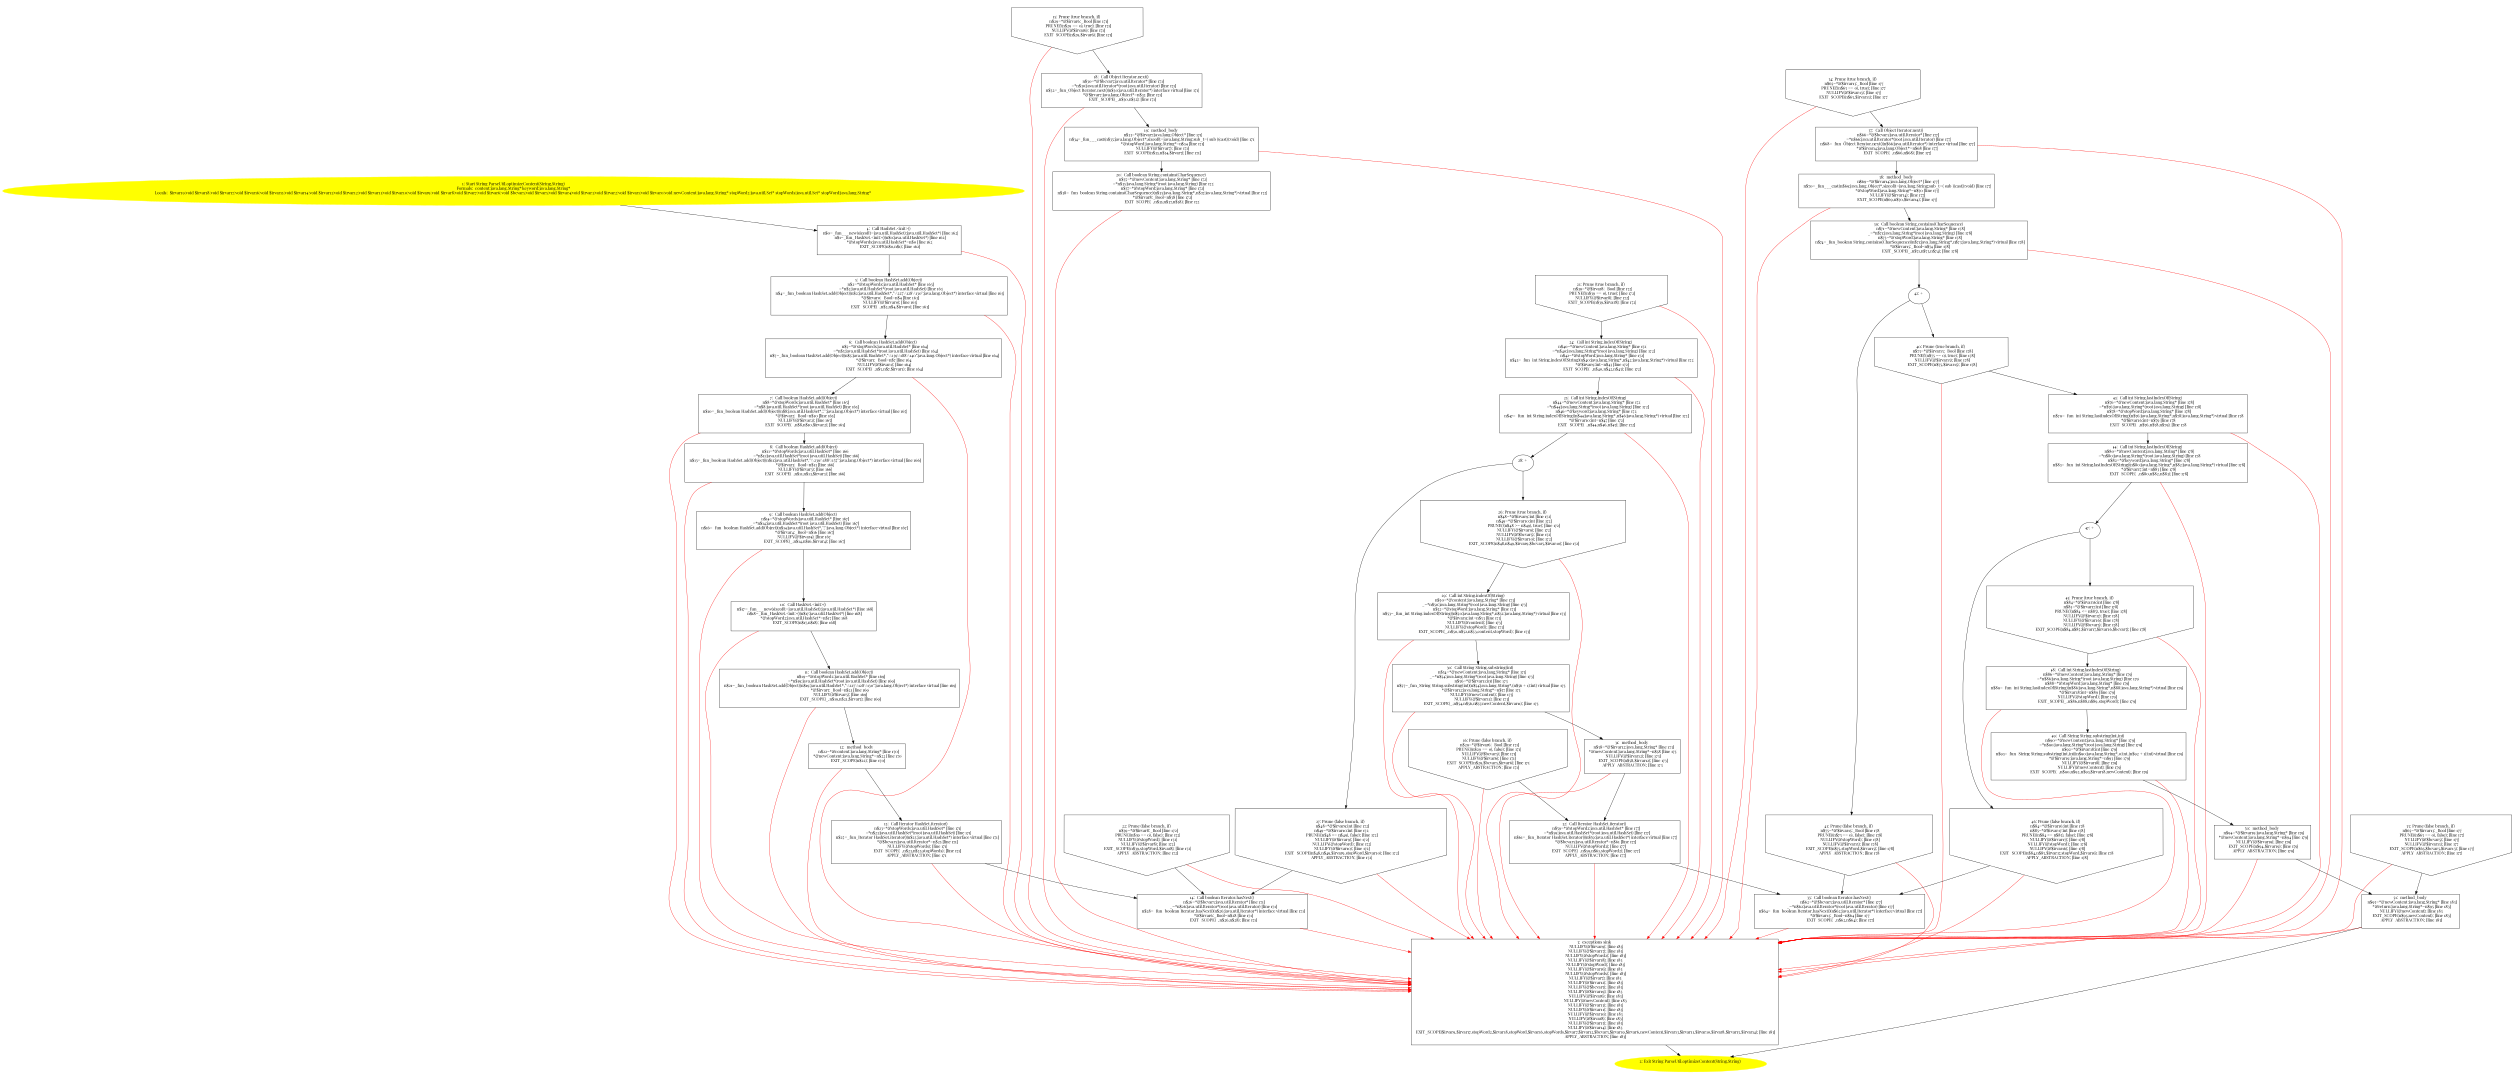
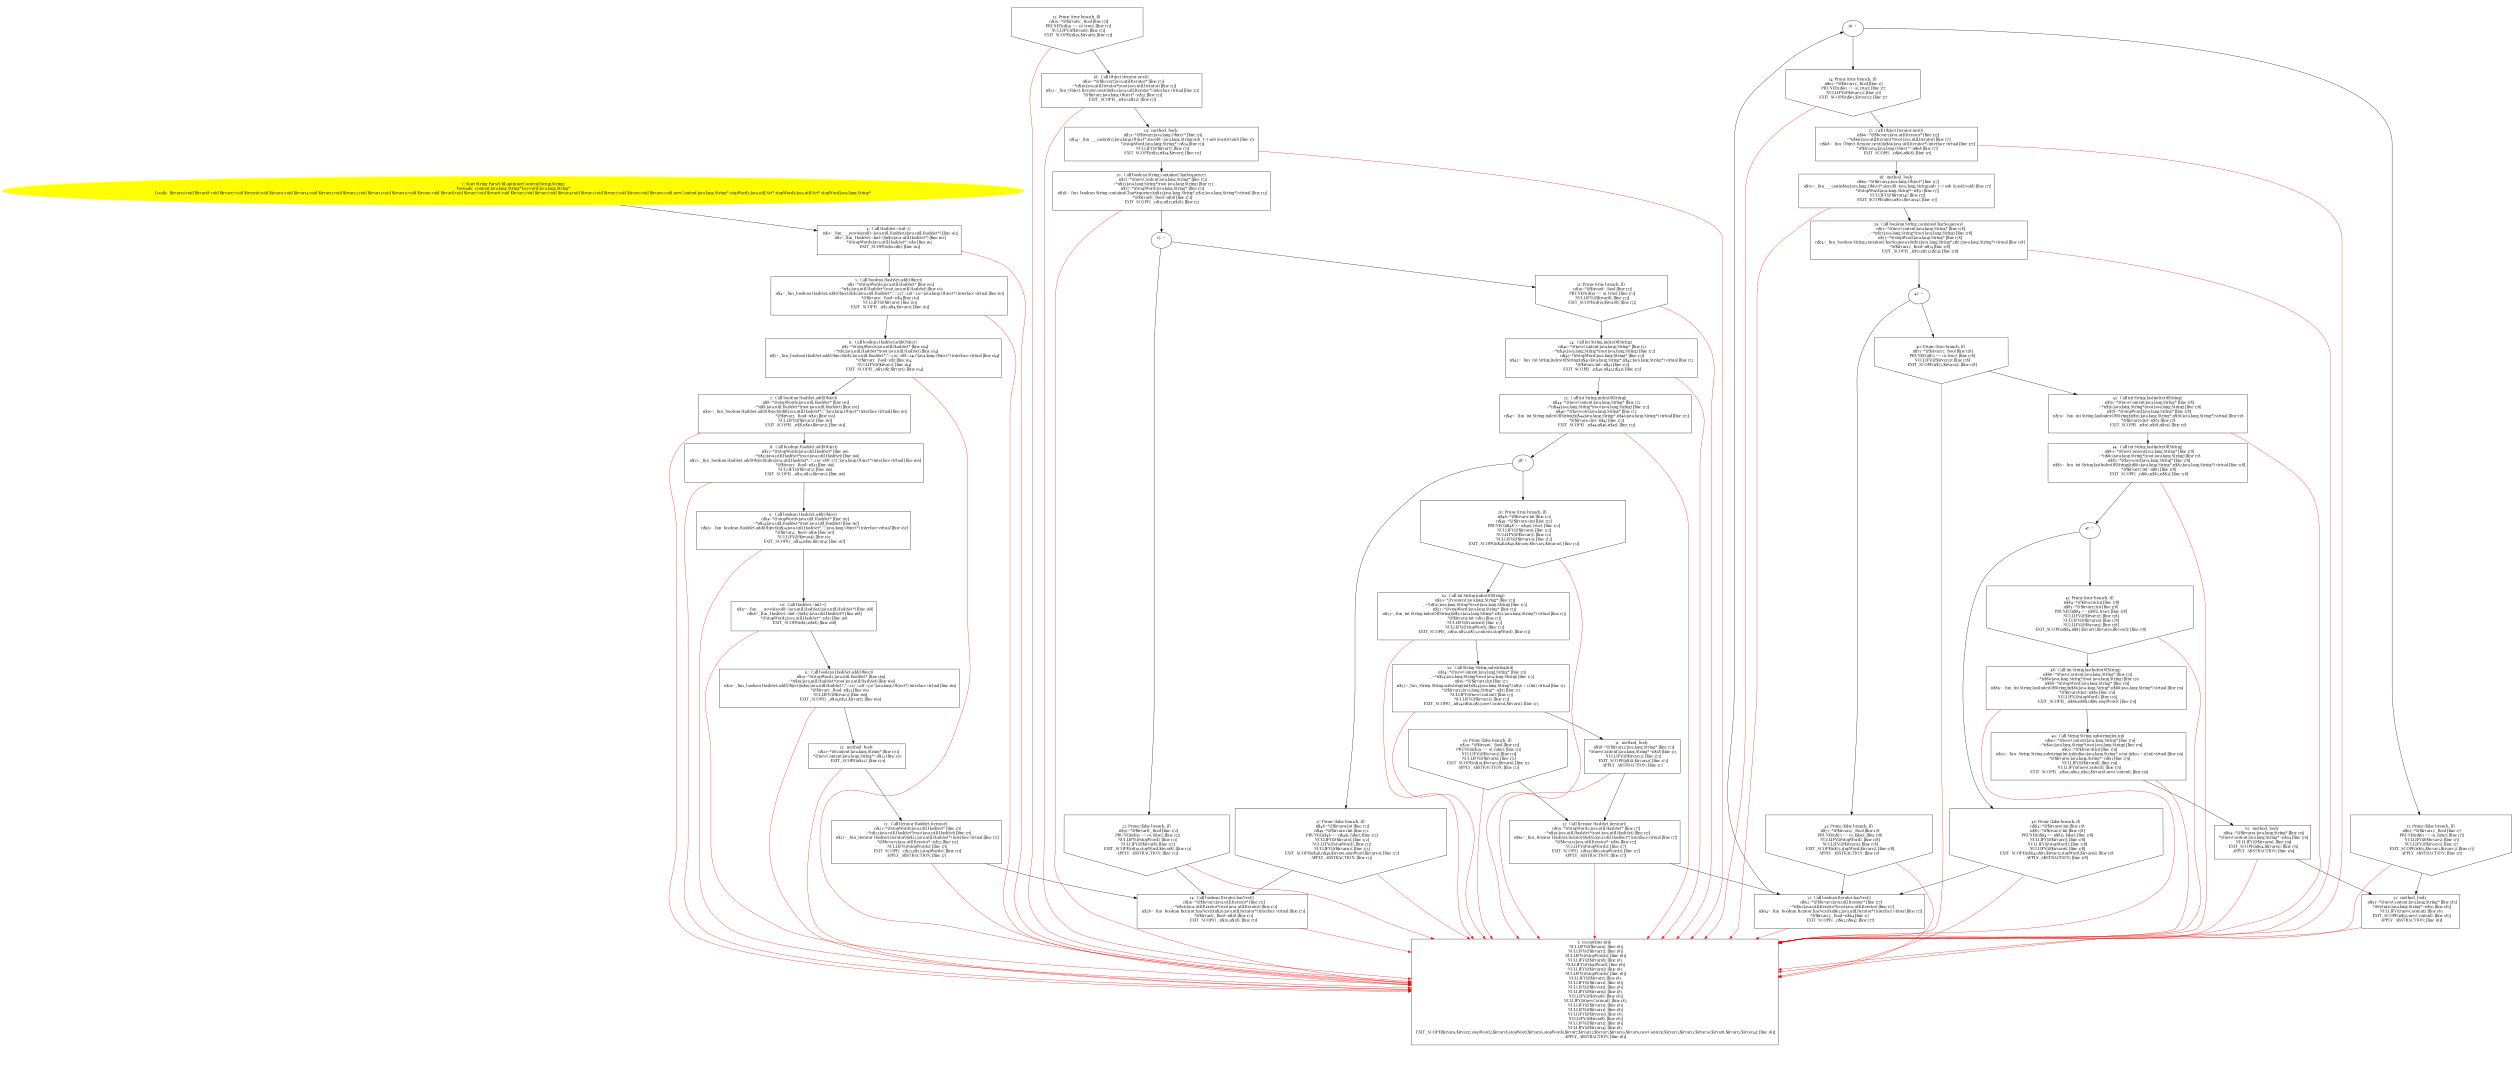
none -> (1853, 28)
none -> (1162, 240)
(1691, 1064) -> none
